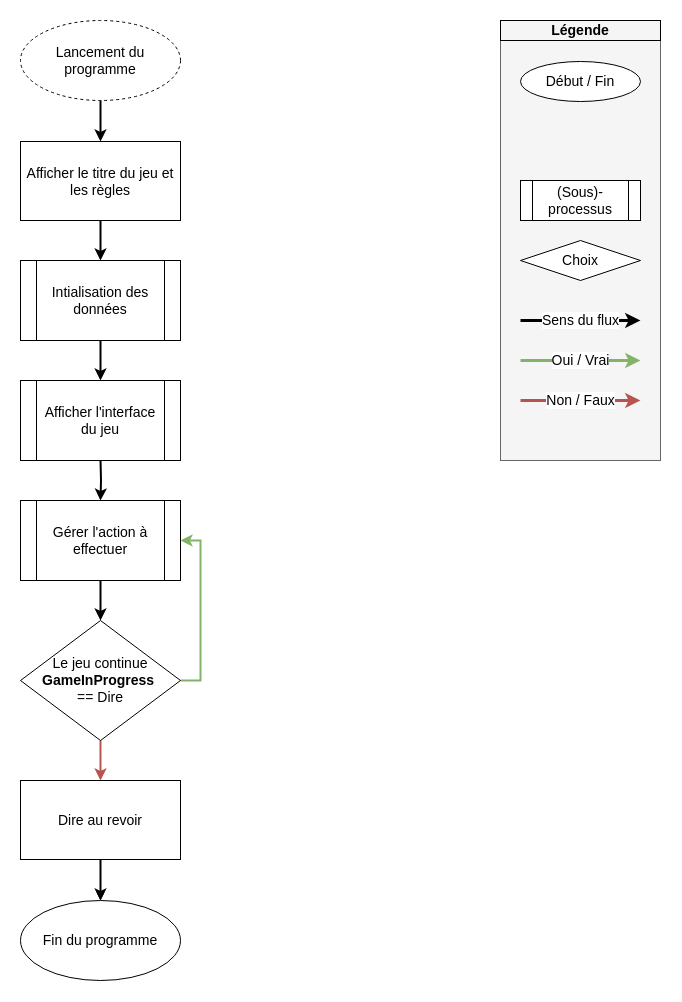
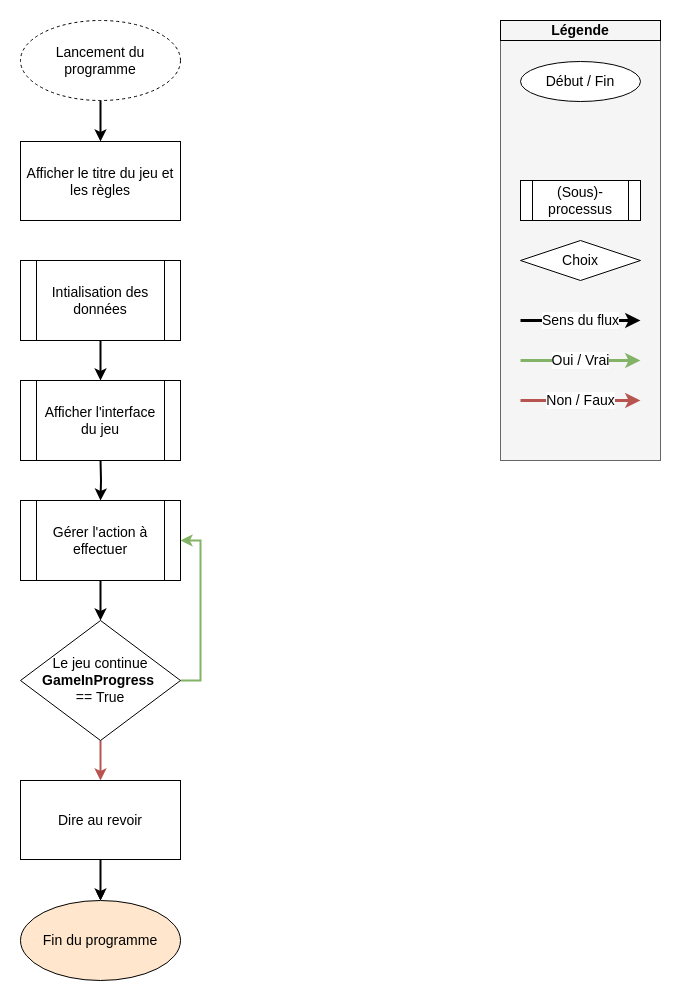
(101, 236) -> none
(101, 681) -> (101, 681)
(101, 941) -> (101, 941)
